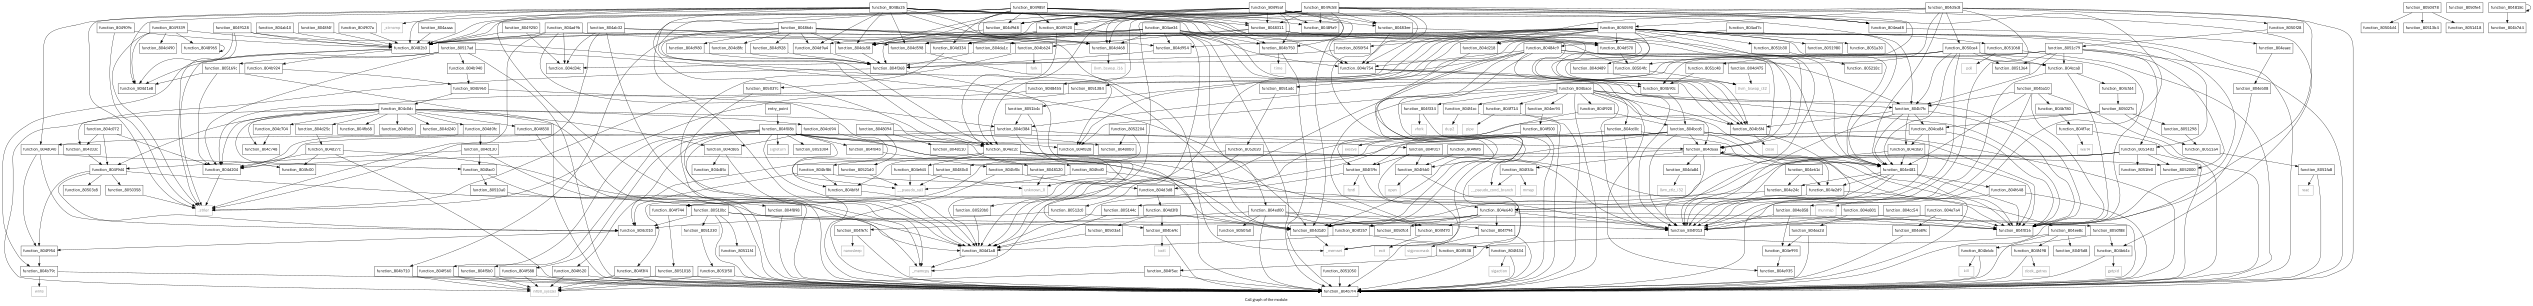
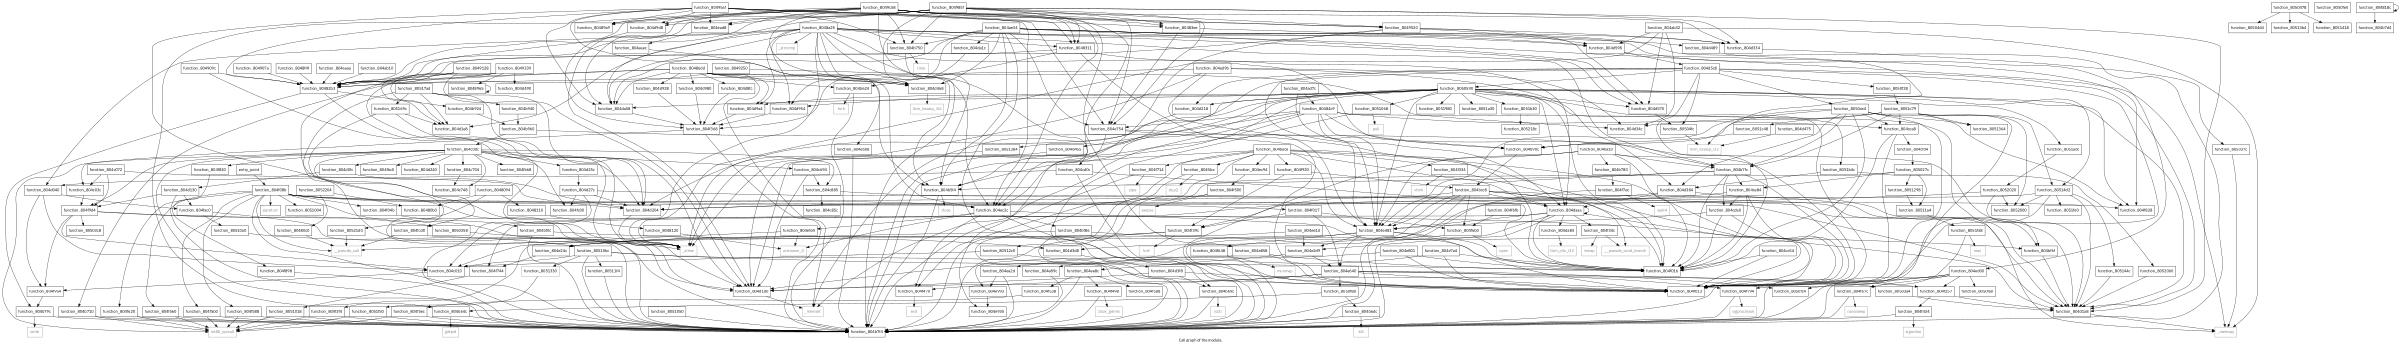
(1352, 48) -> none
none -> (1656, 59)
(1712, 99) -> none
